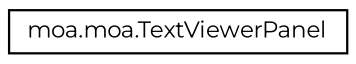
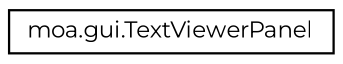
(178, 32) -> (171, 32)
